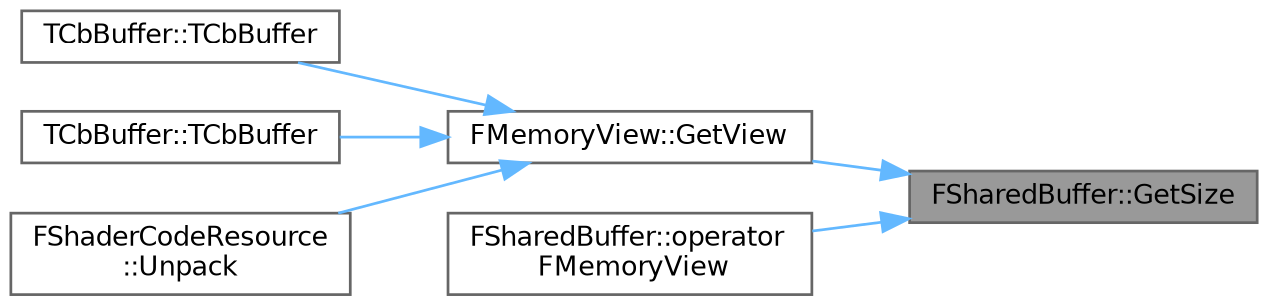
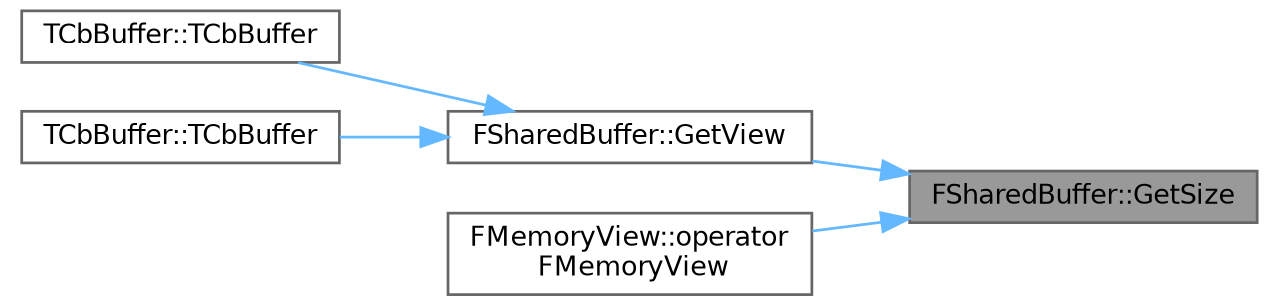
(630, 137) -> (630, 137)
(181, 254) -> none
(630, 254) -> (630, 254)
